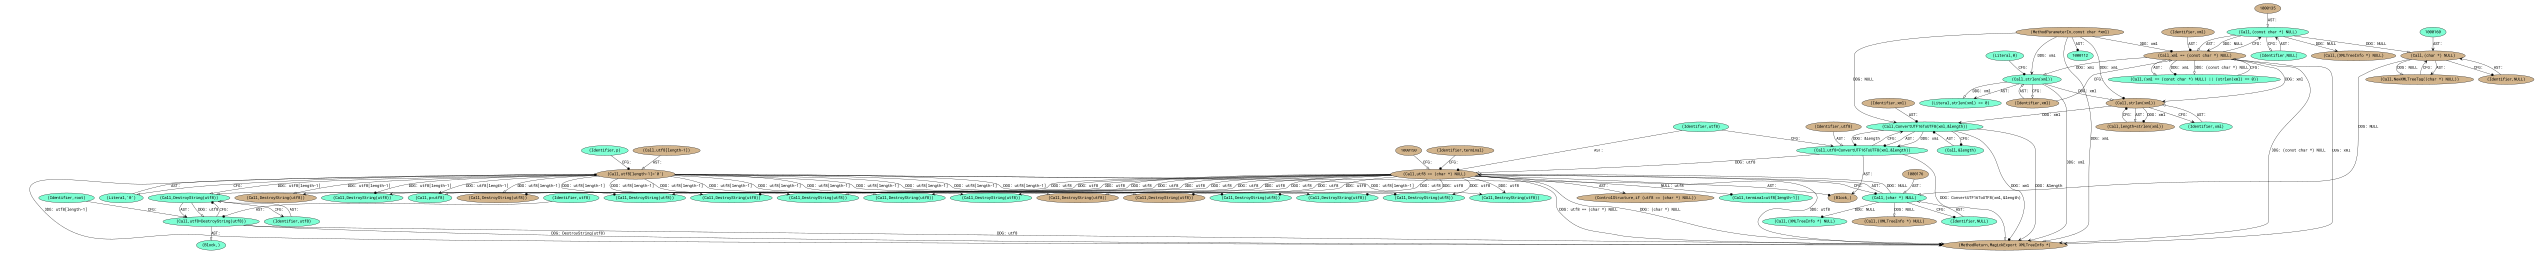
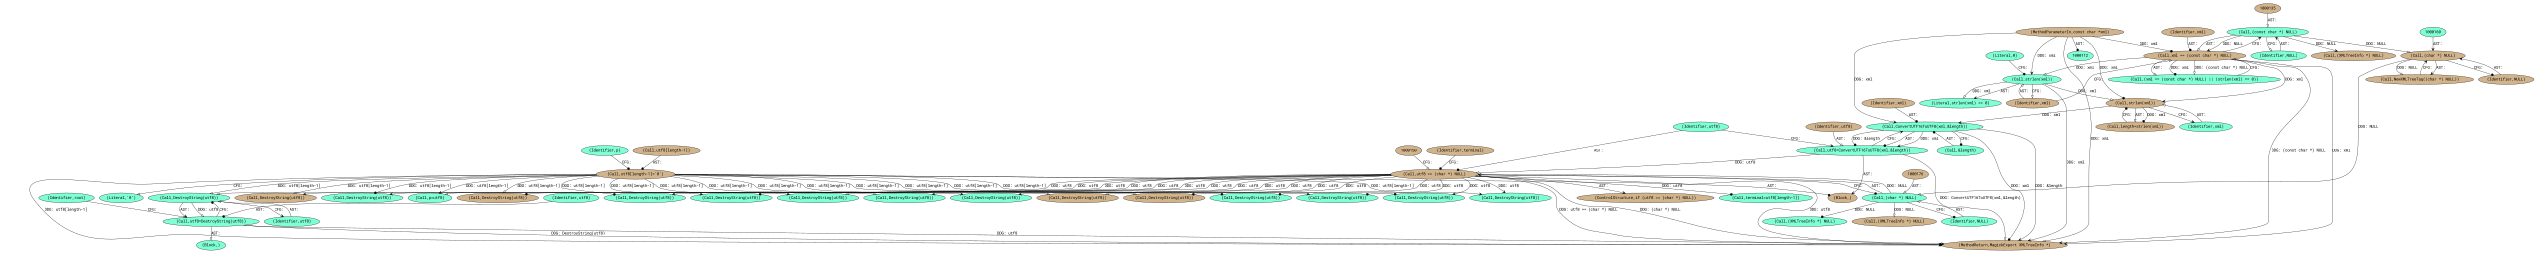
(1863, 79) -> (1863, 79)
(652, 162) -> (652, 162)
(363, 177) -> none
(1672, 186) -> (1672, 186)
